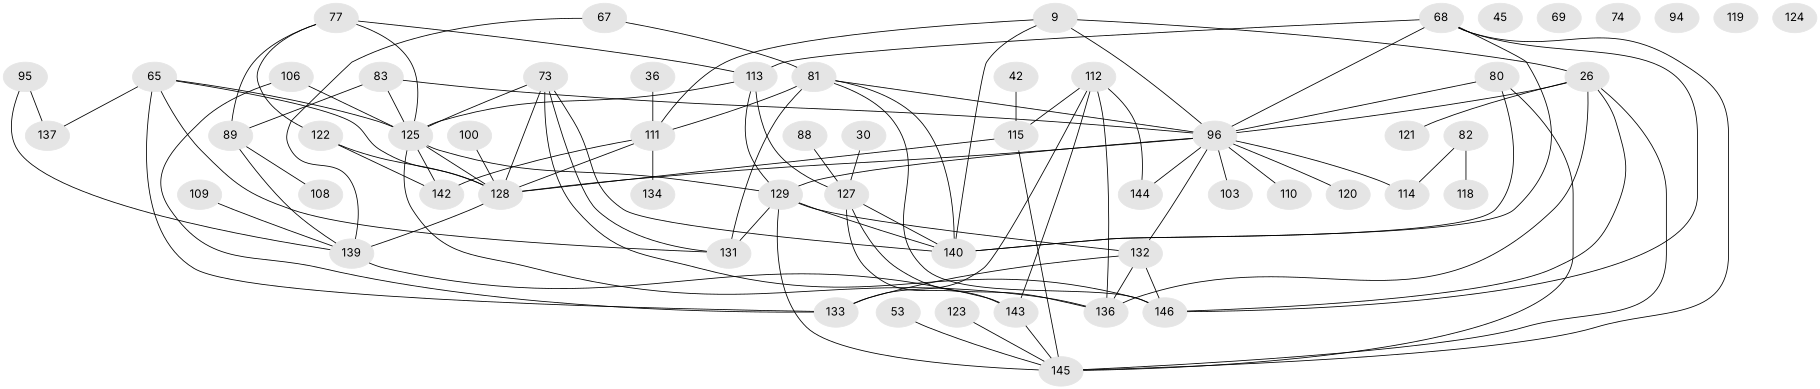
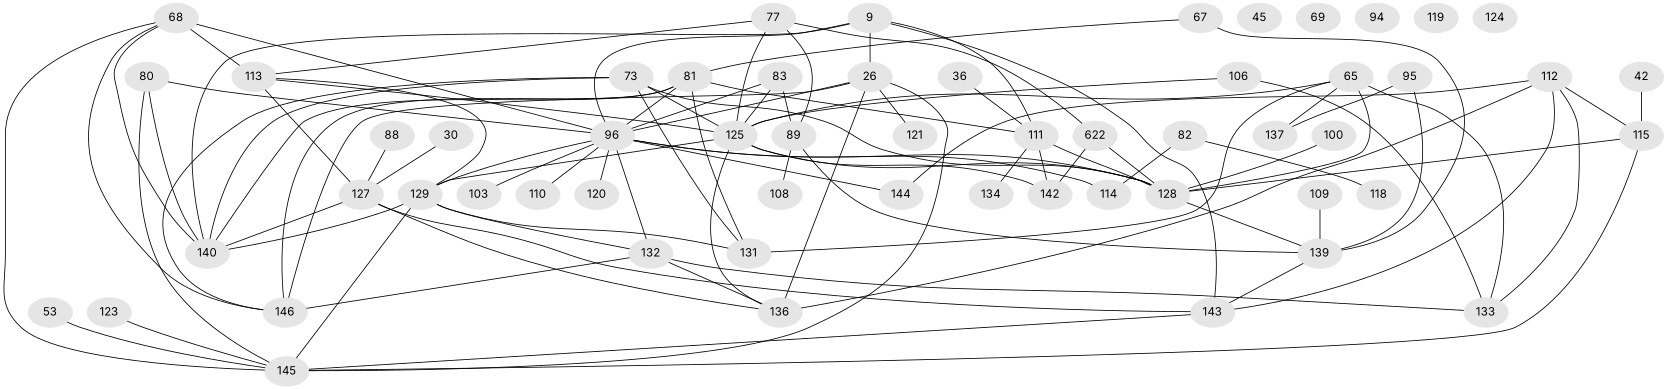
(1618, 18) -> none
none -> (1108, 110)
(321, 136) -> (1095, 136)
